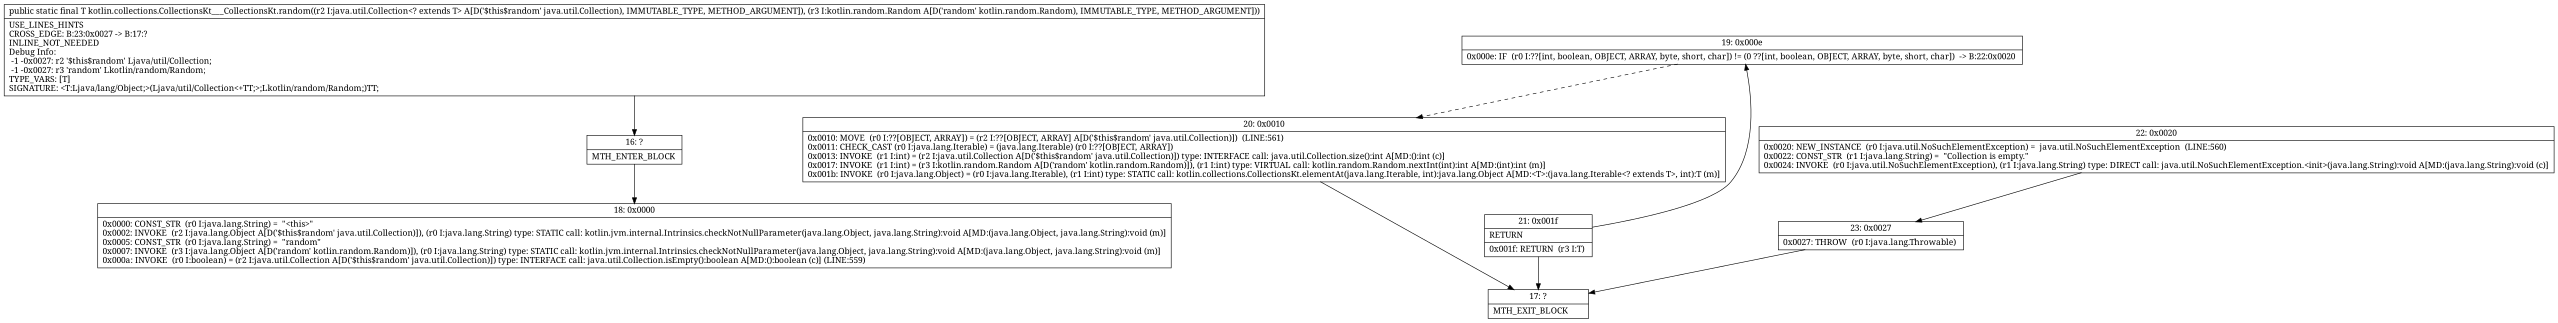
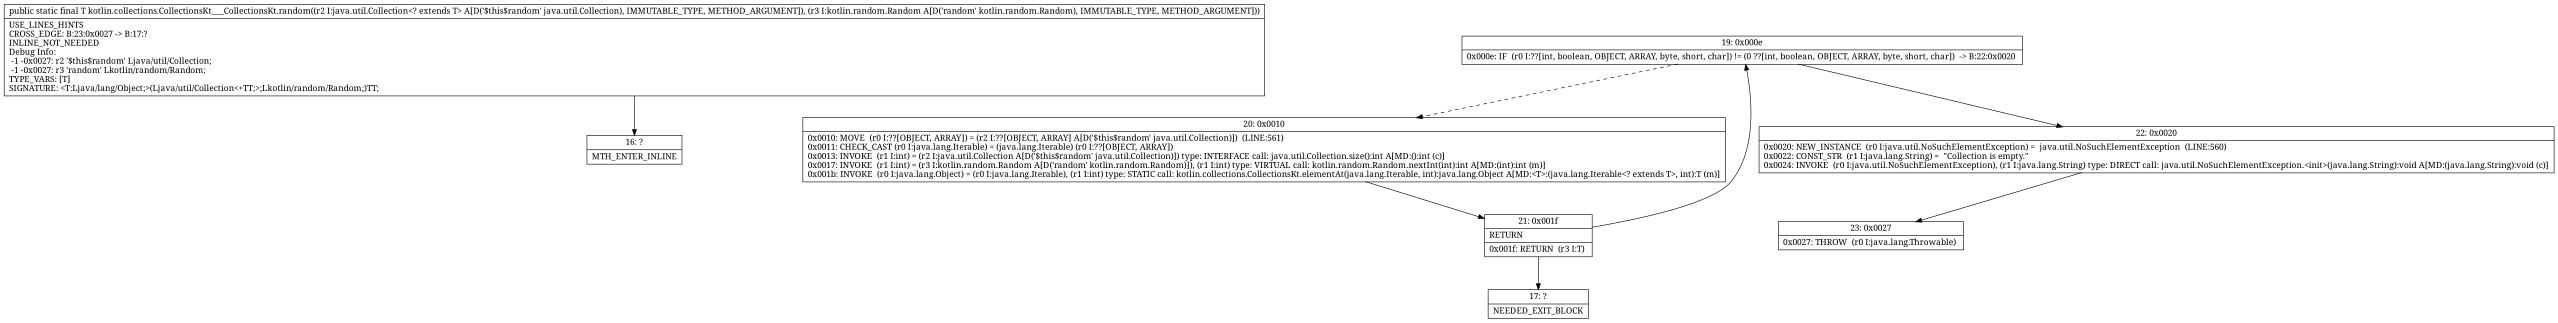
none -> (1927, 95)
(634, 157) -> (634, 157)
(1415, 234) -> (1422, 199)
(634, 236) -> none
(1700, 271) -> none
(1531, 311) -> (1538, 311)
